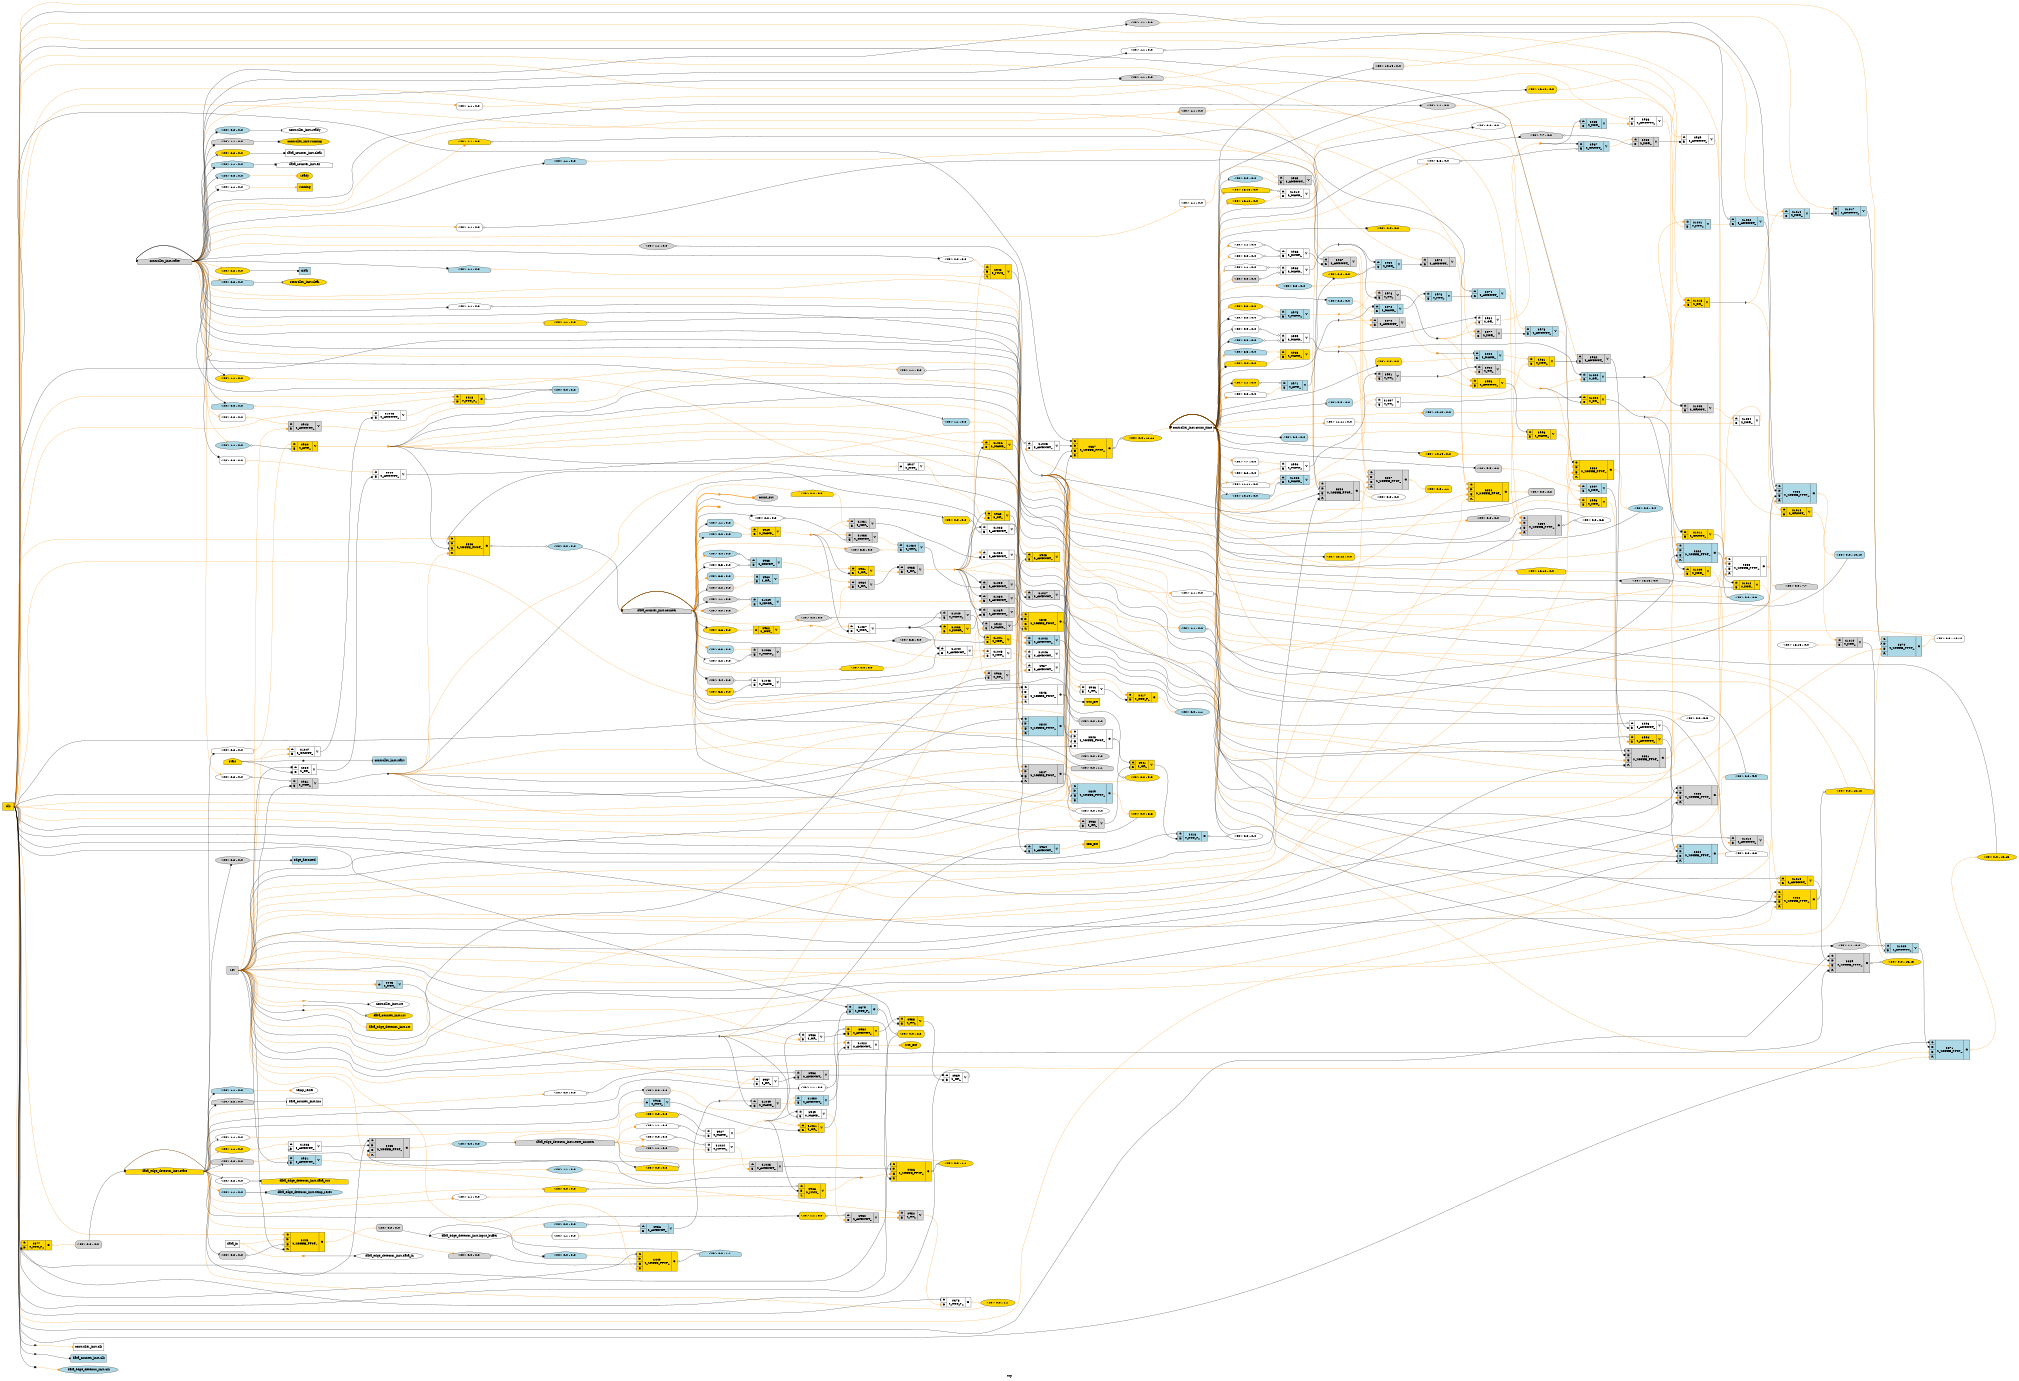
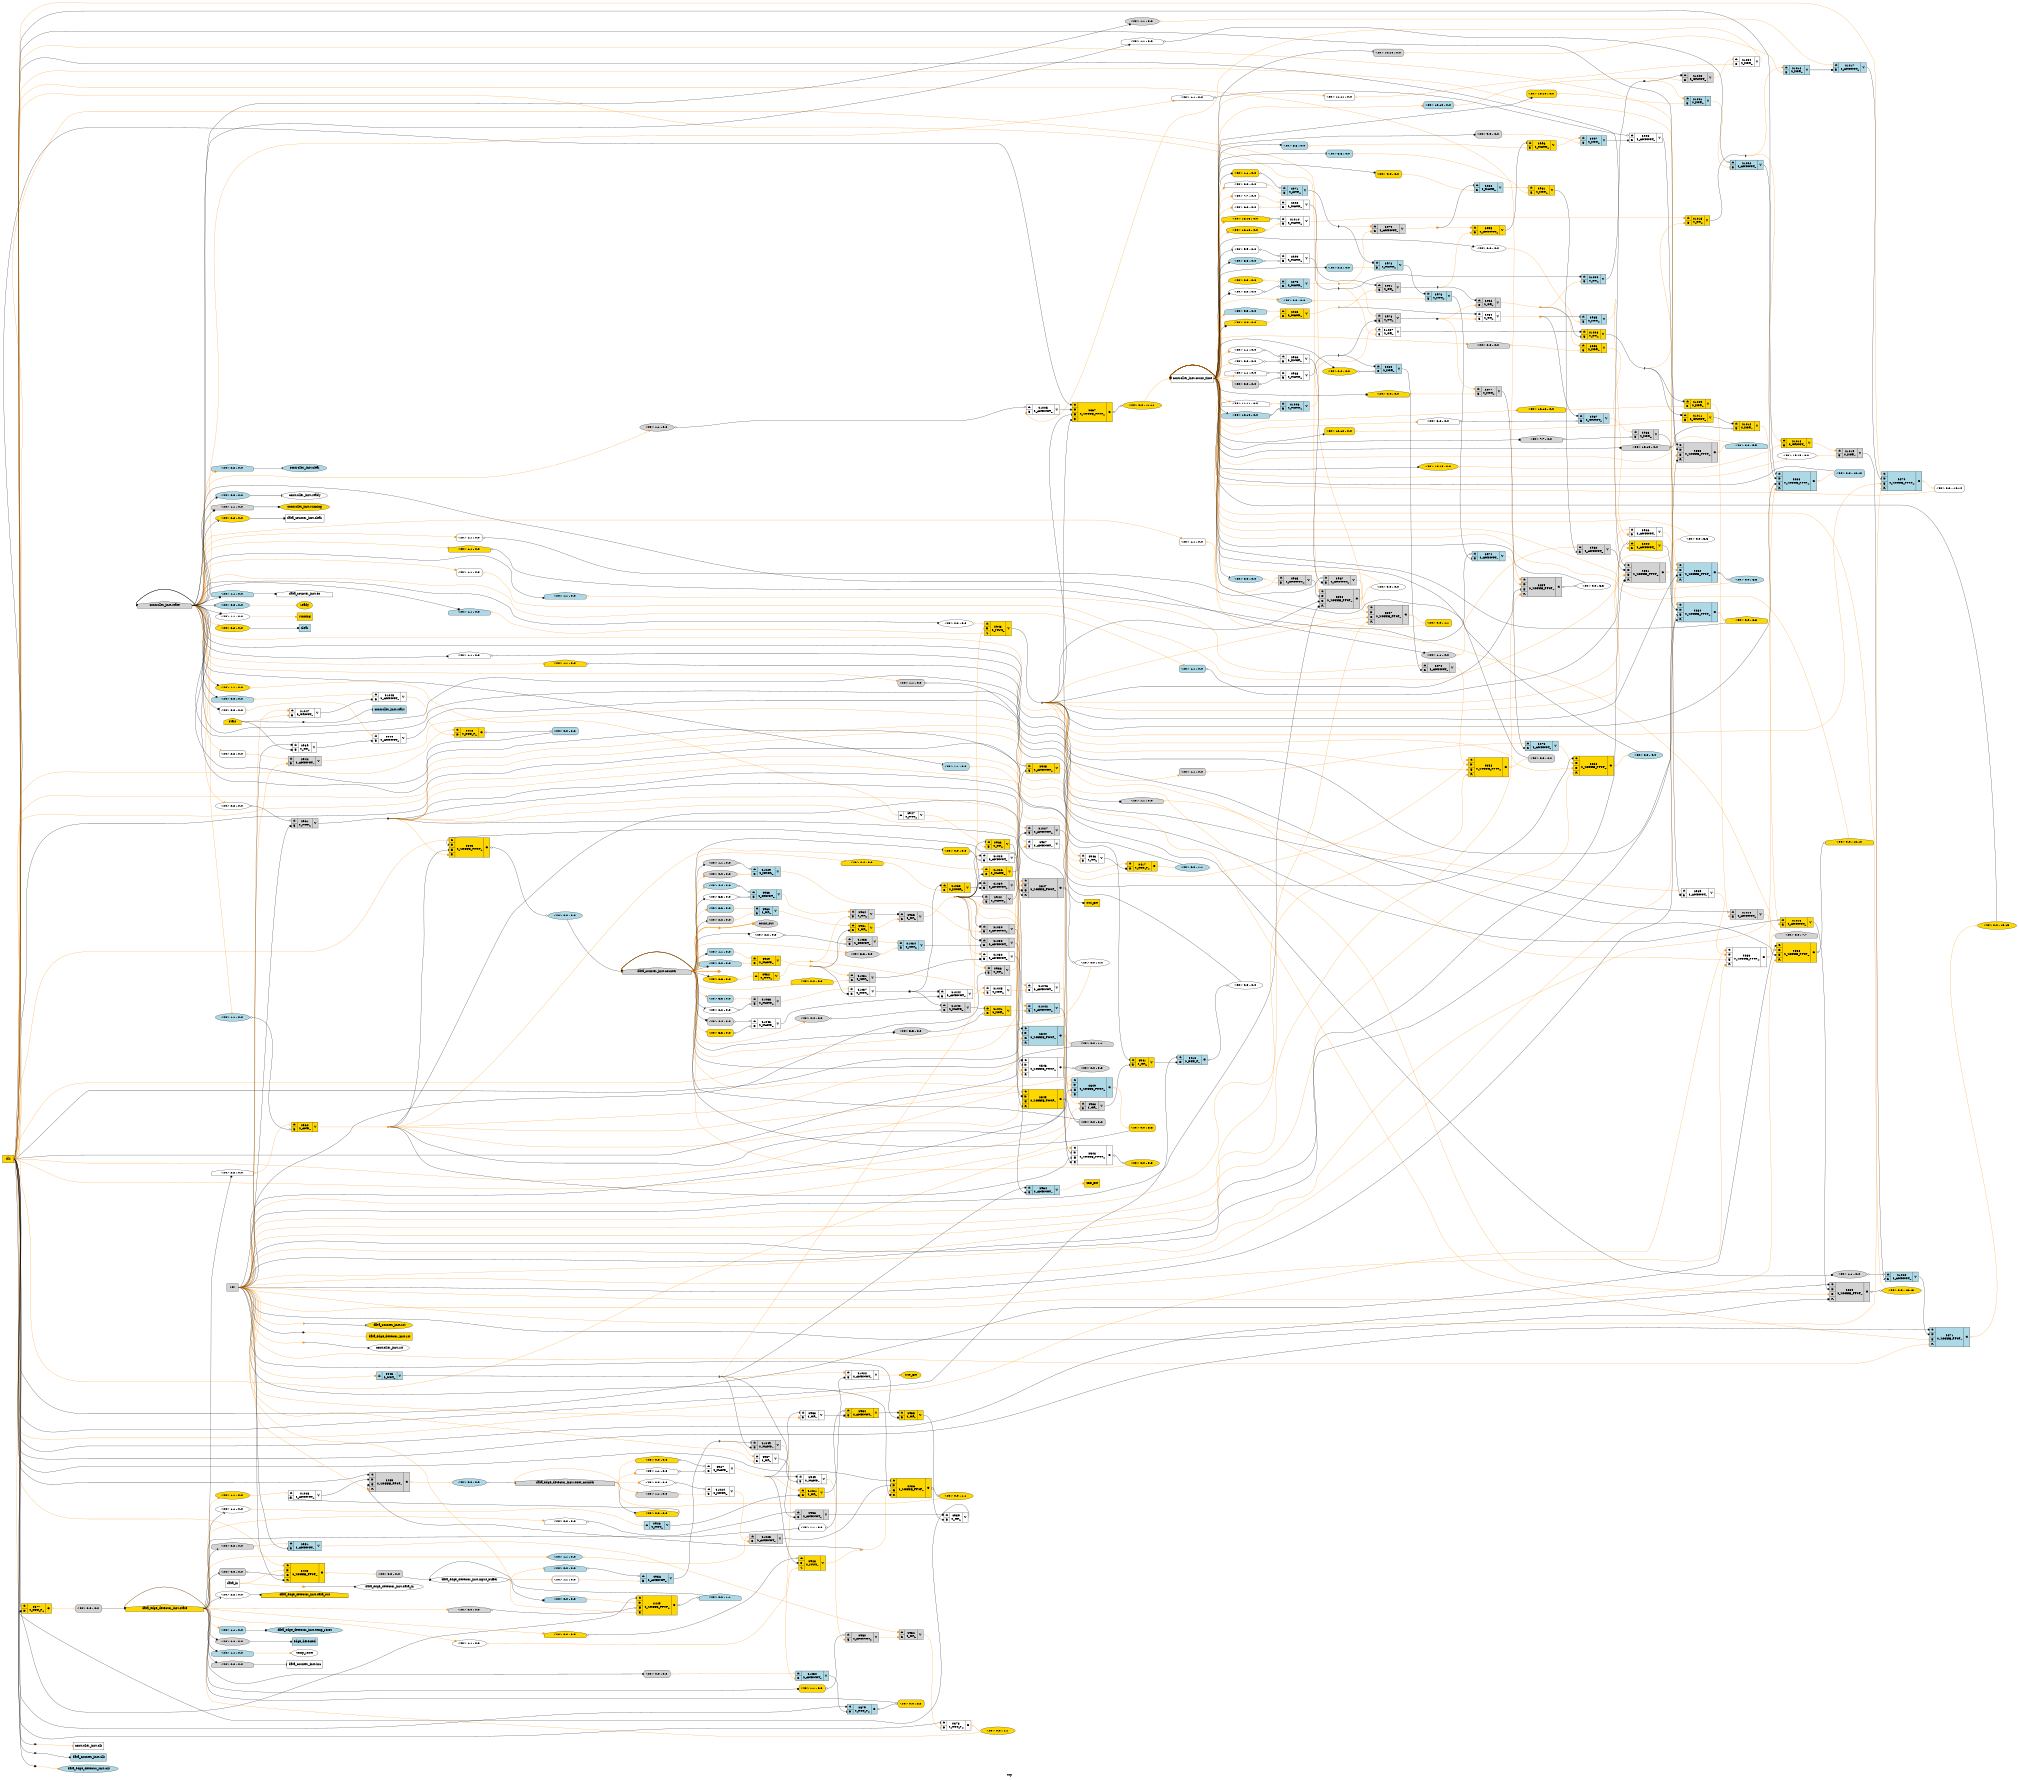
(305, 282) -> (305, 468)
none -> (1458, 477)
(1368, 677) -> (1414, 457)
(1747, 854) -> (1747, 620)
